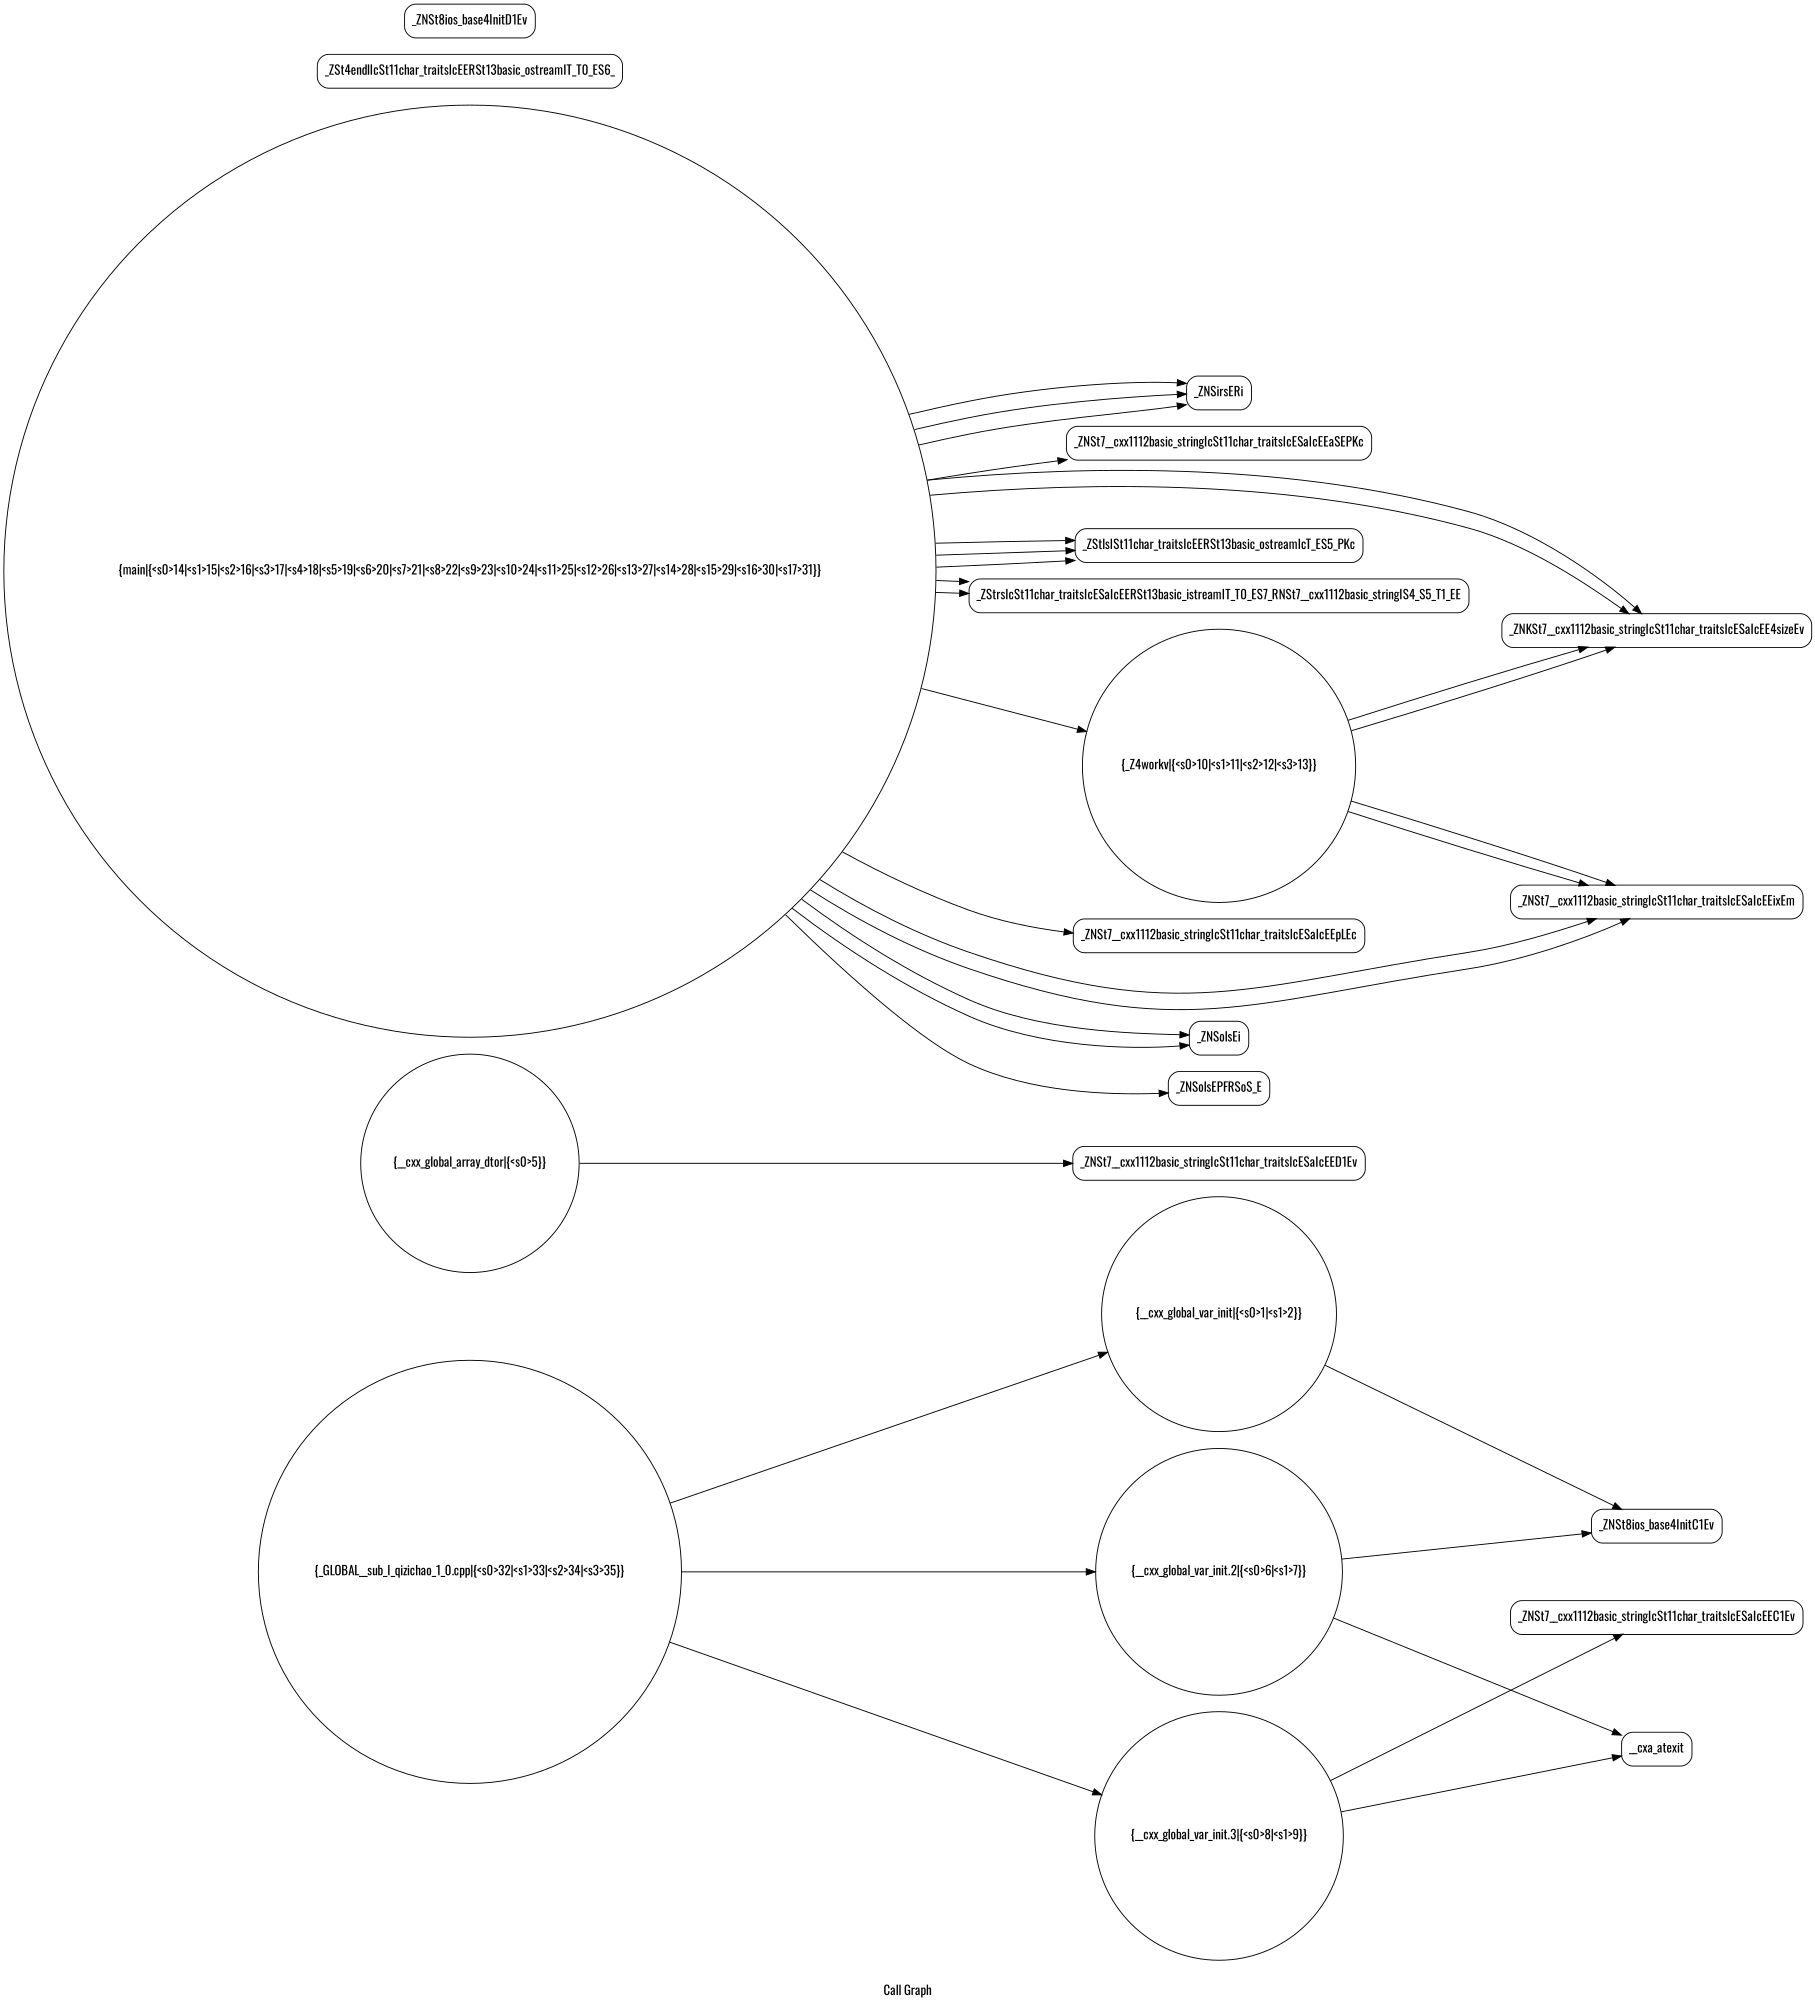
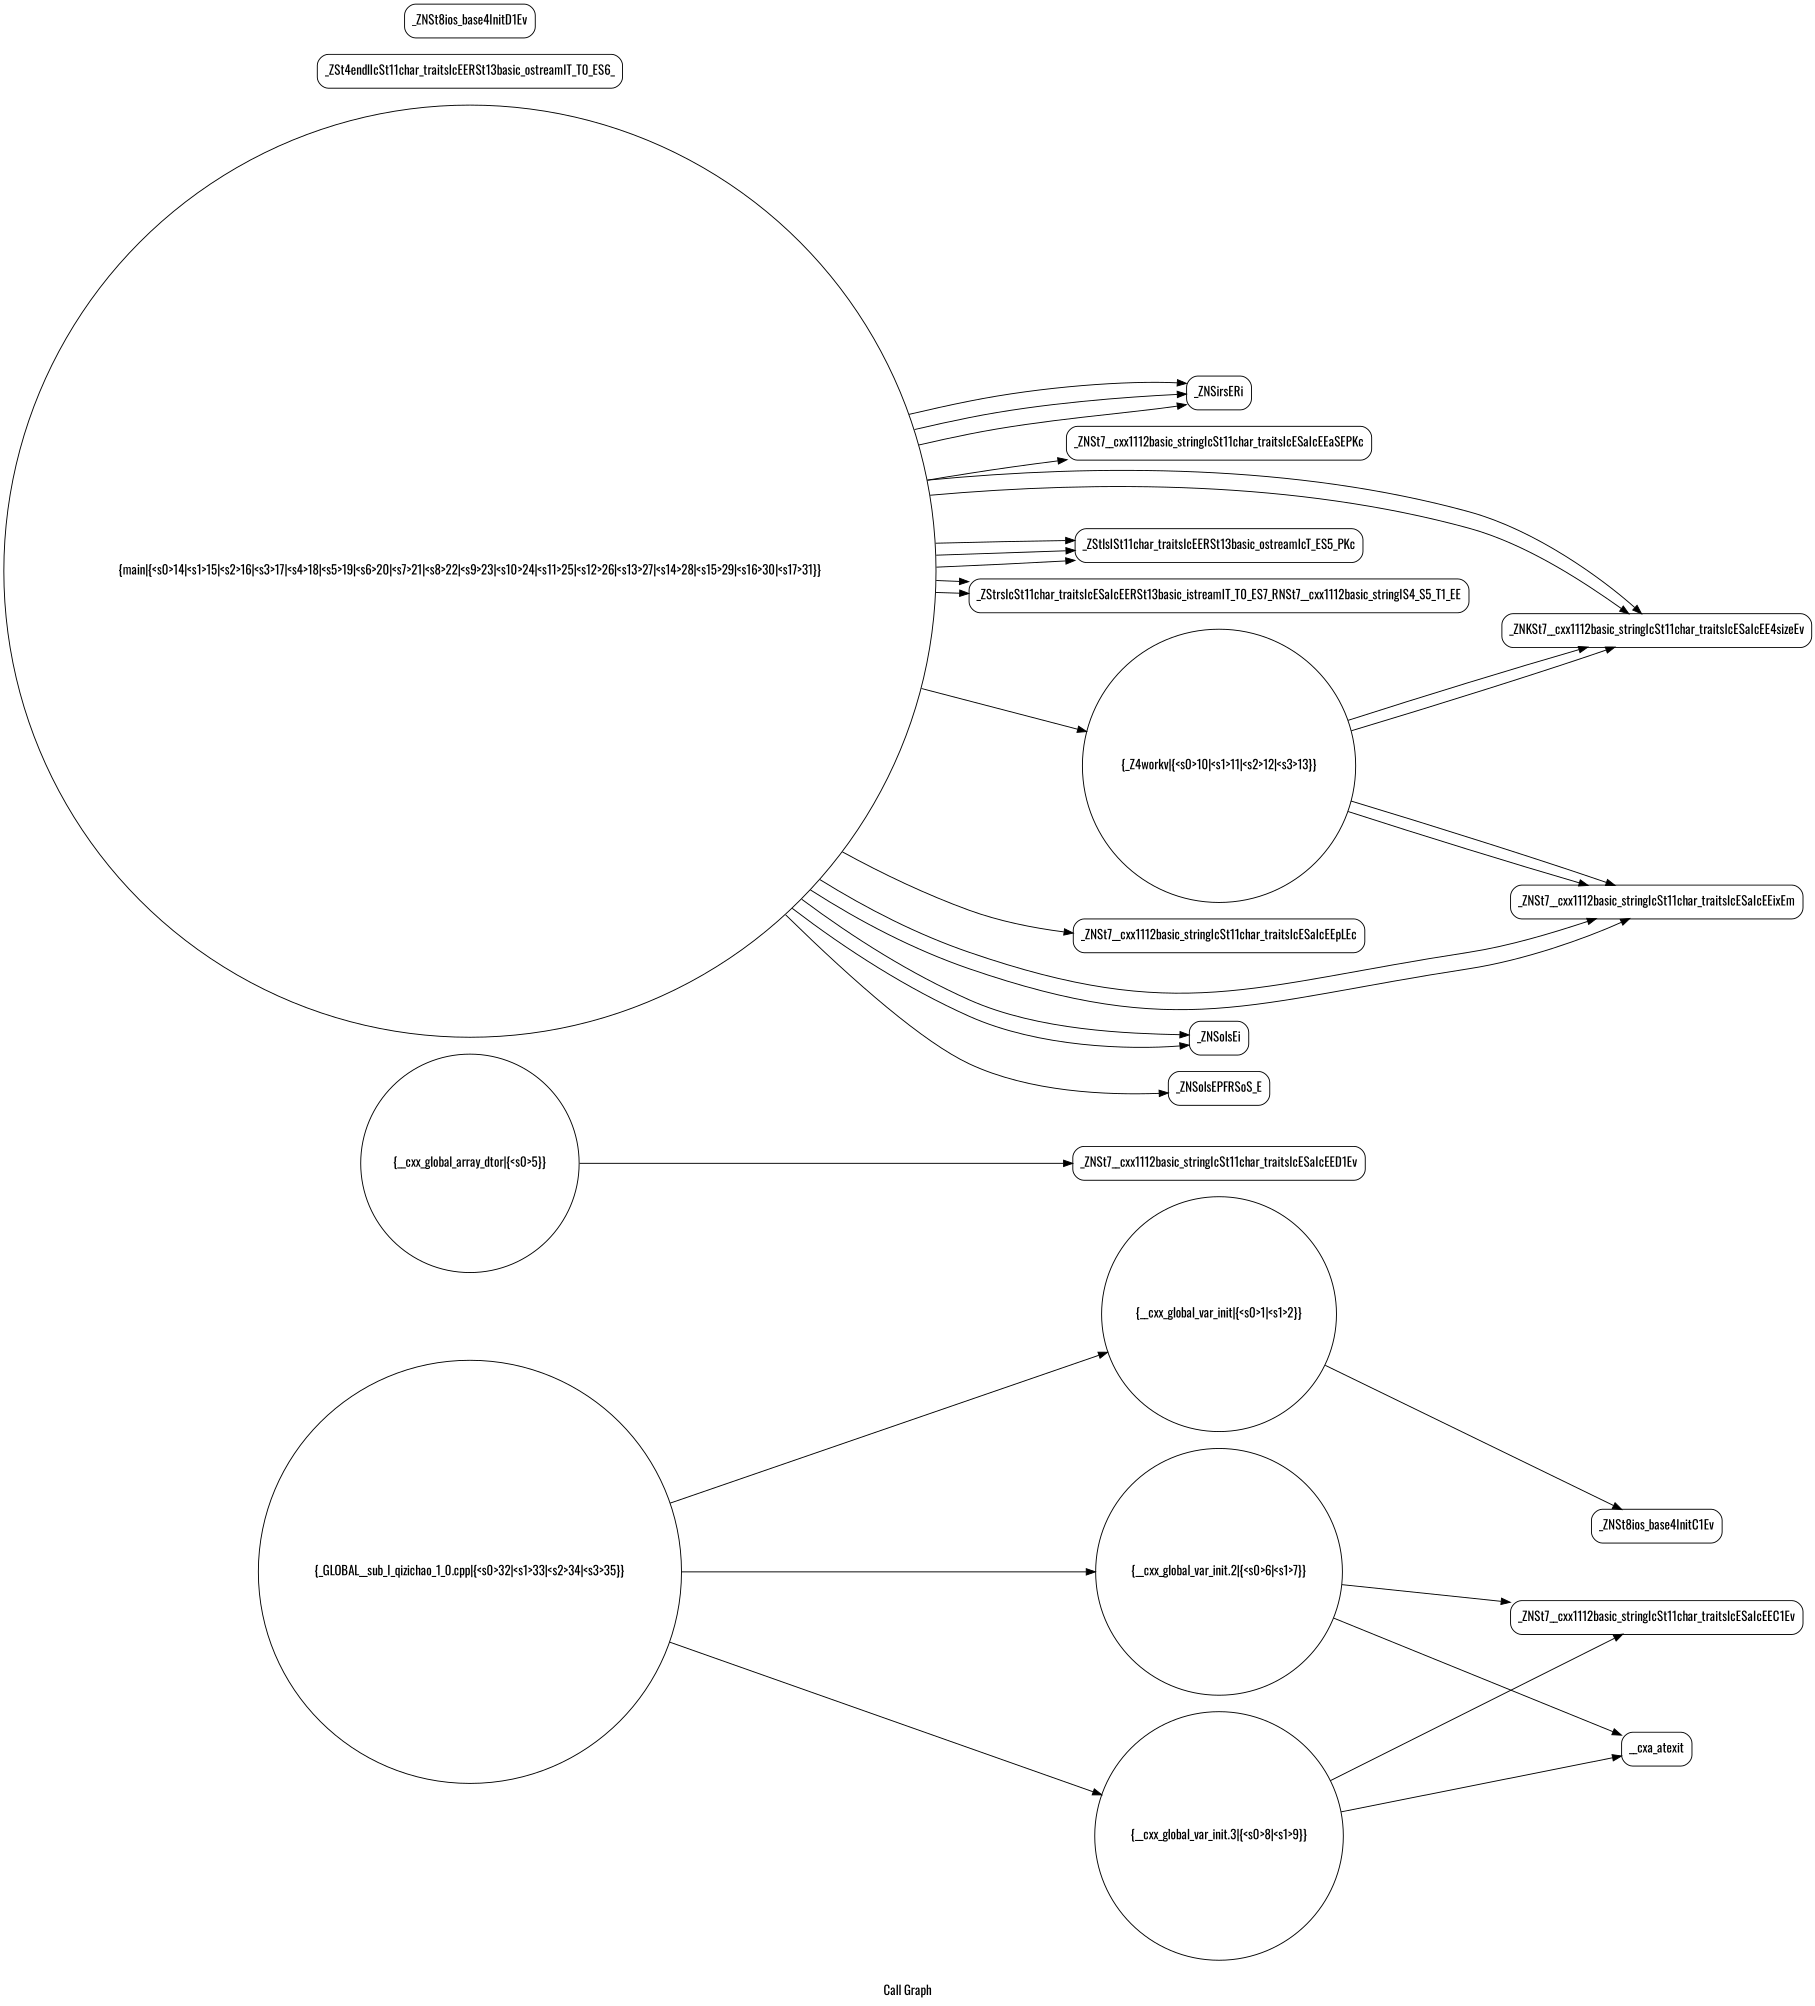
(1462, 1546) -> (1421, 1593)
